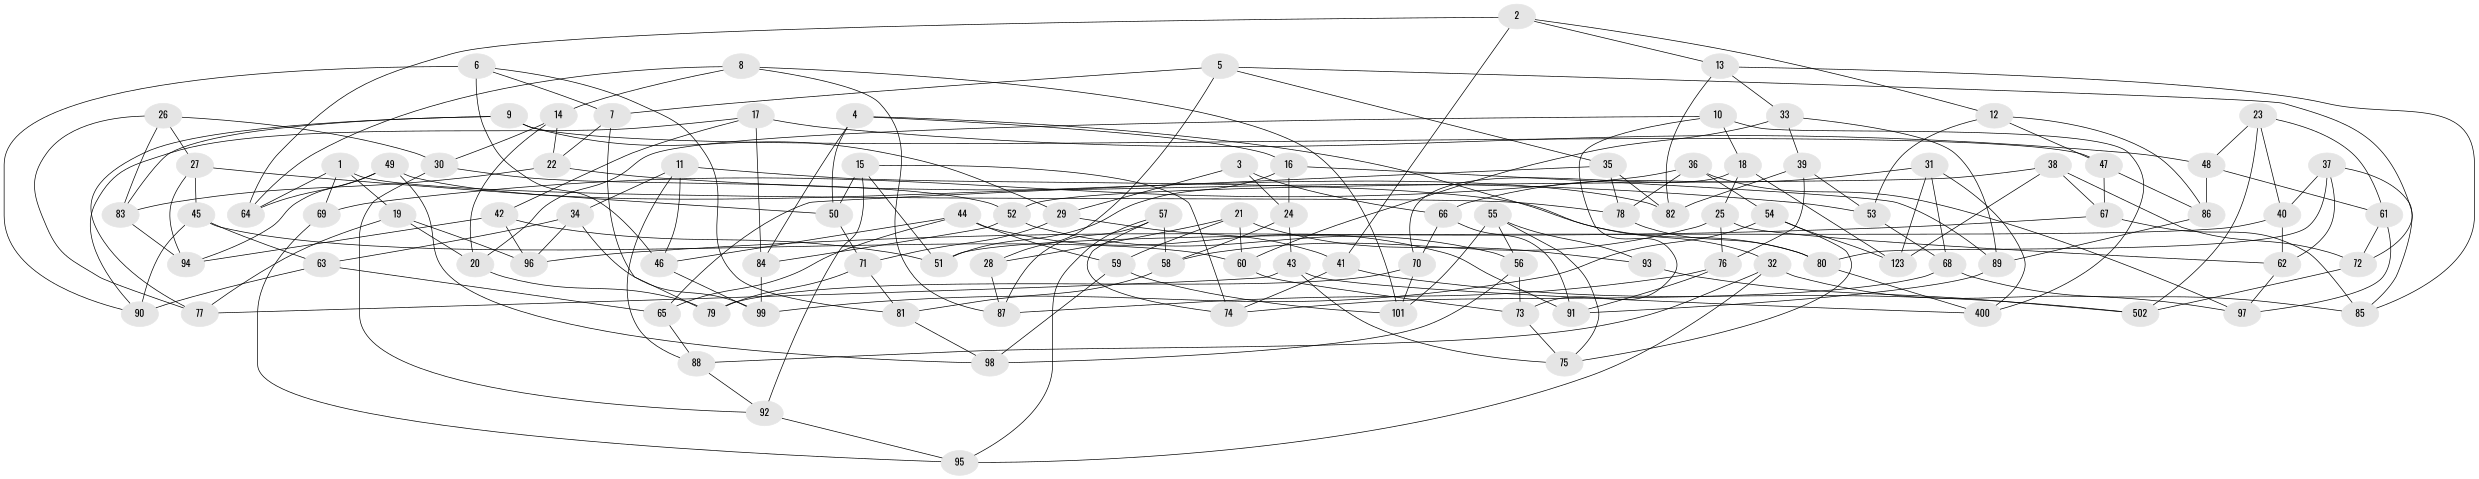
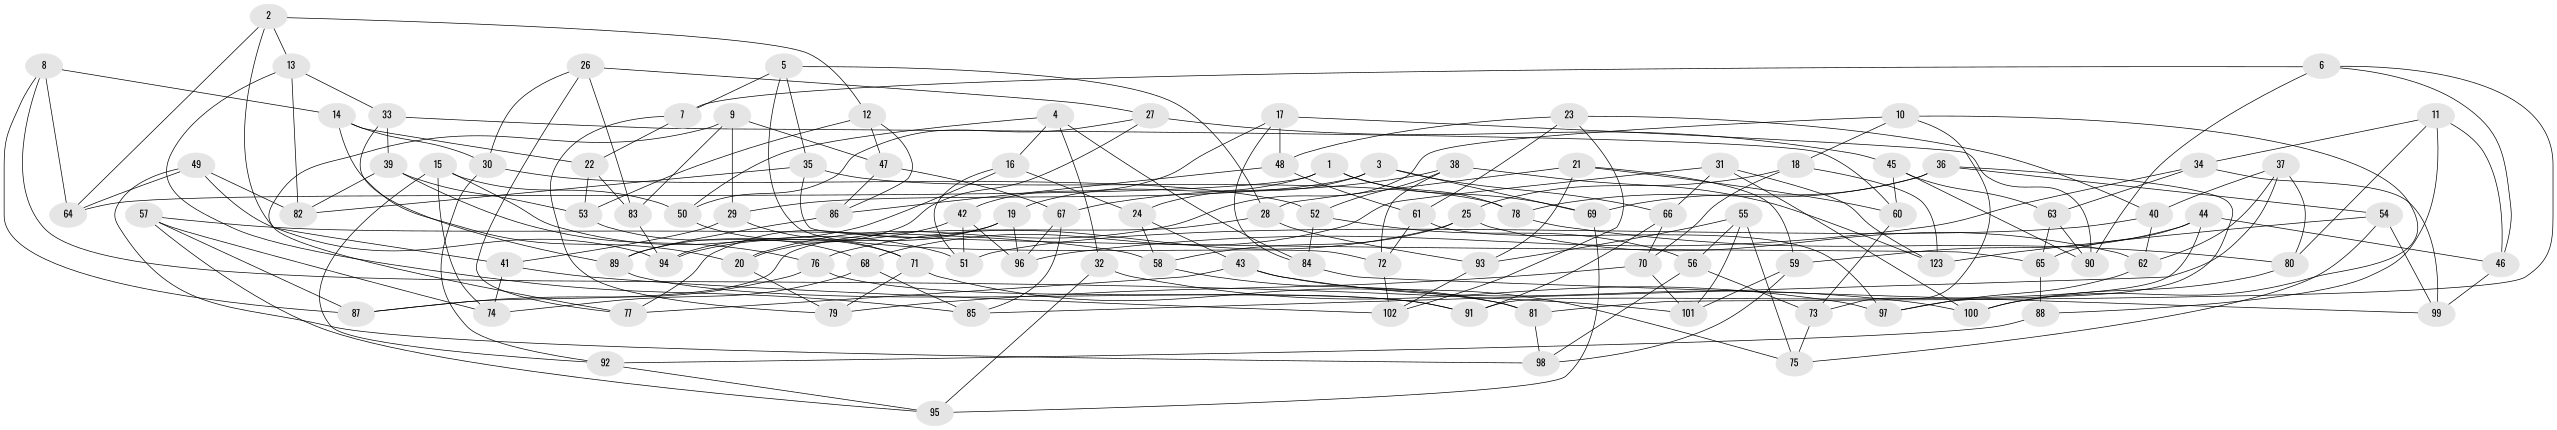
none -> (1486, 190)
none -> (1407, 252)
(1983, 314) -> (1972, 314)
(2140, 314) -> (1390, 314)
(1241, 347) -> none
